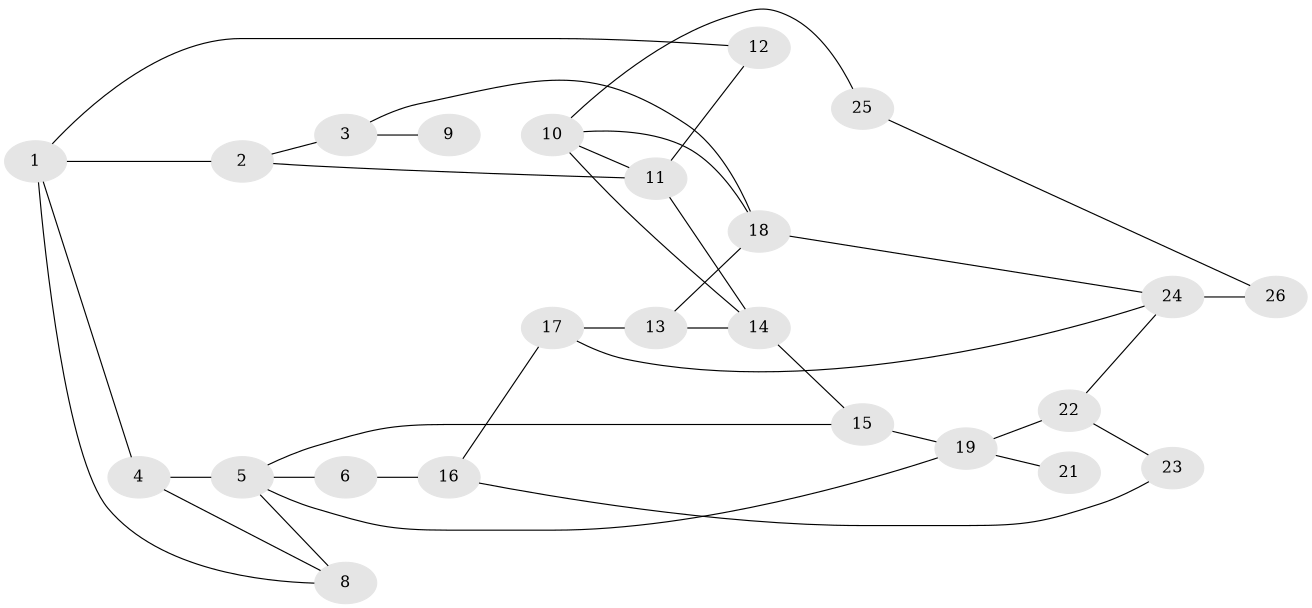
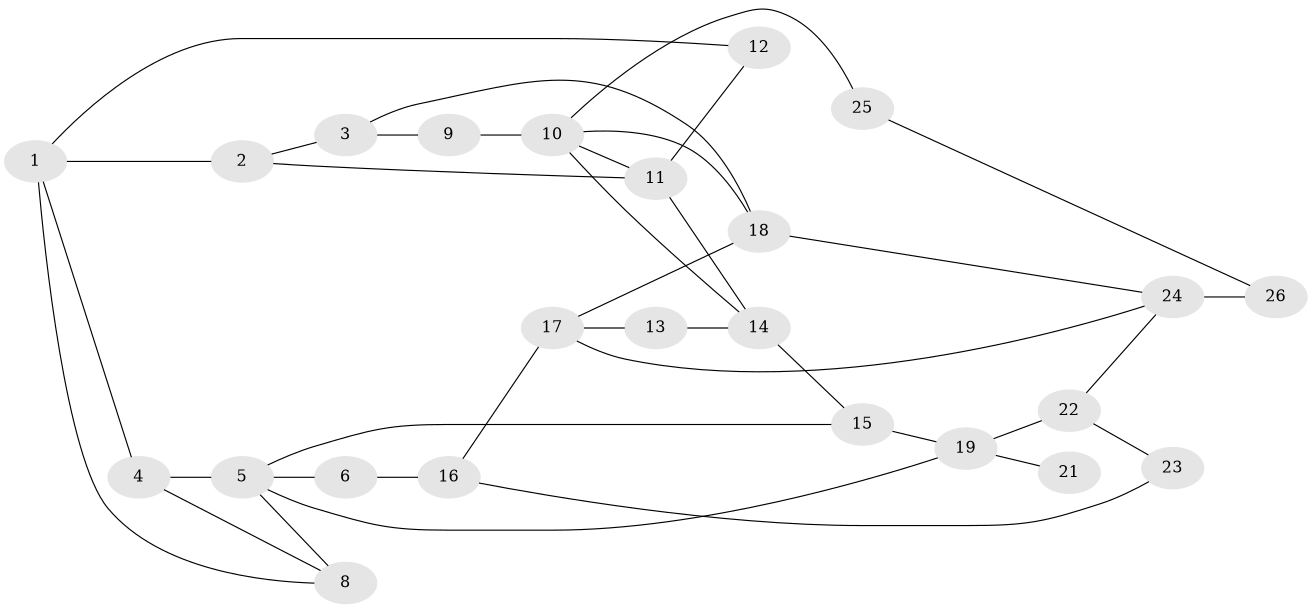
none -> (501, 135)
(711, 277) -> (656, 280)
